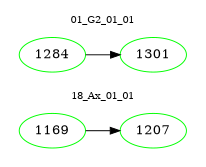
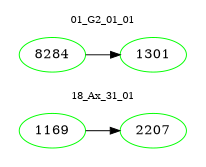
(52, 55) -> (52, 55)
(103, 97) -> (103, 97)
(153, 131) -> (153, 131)
